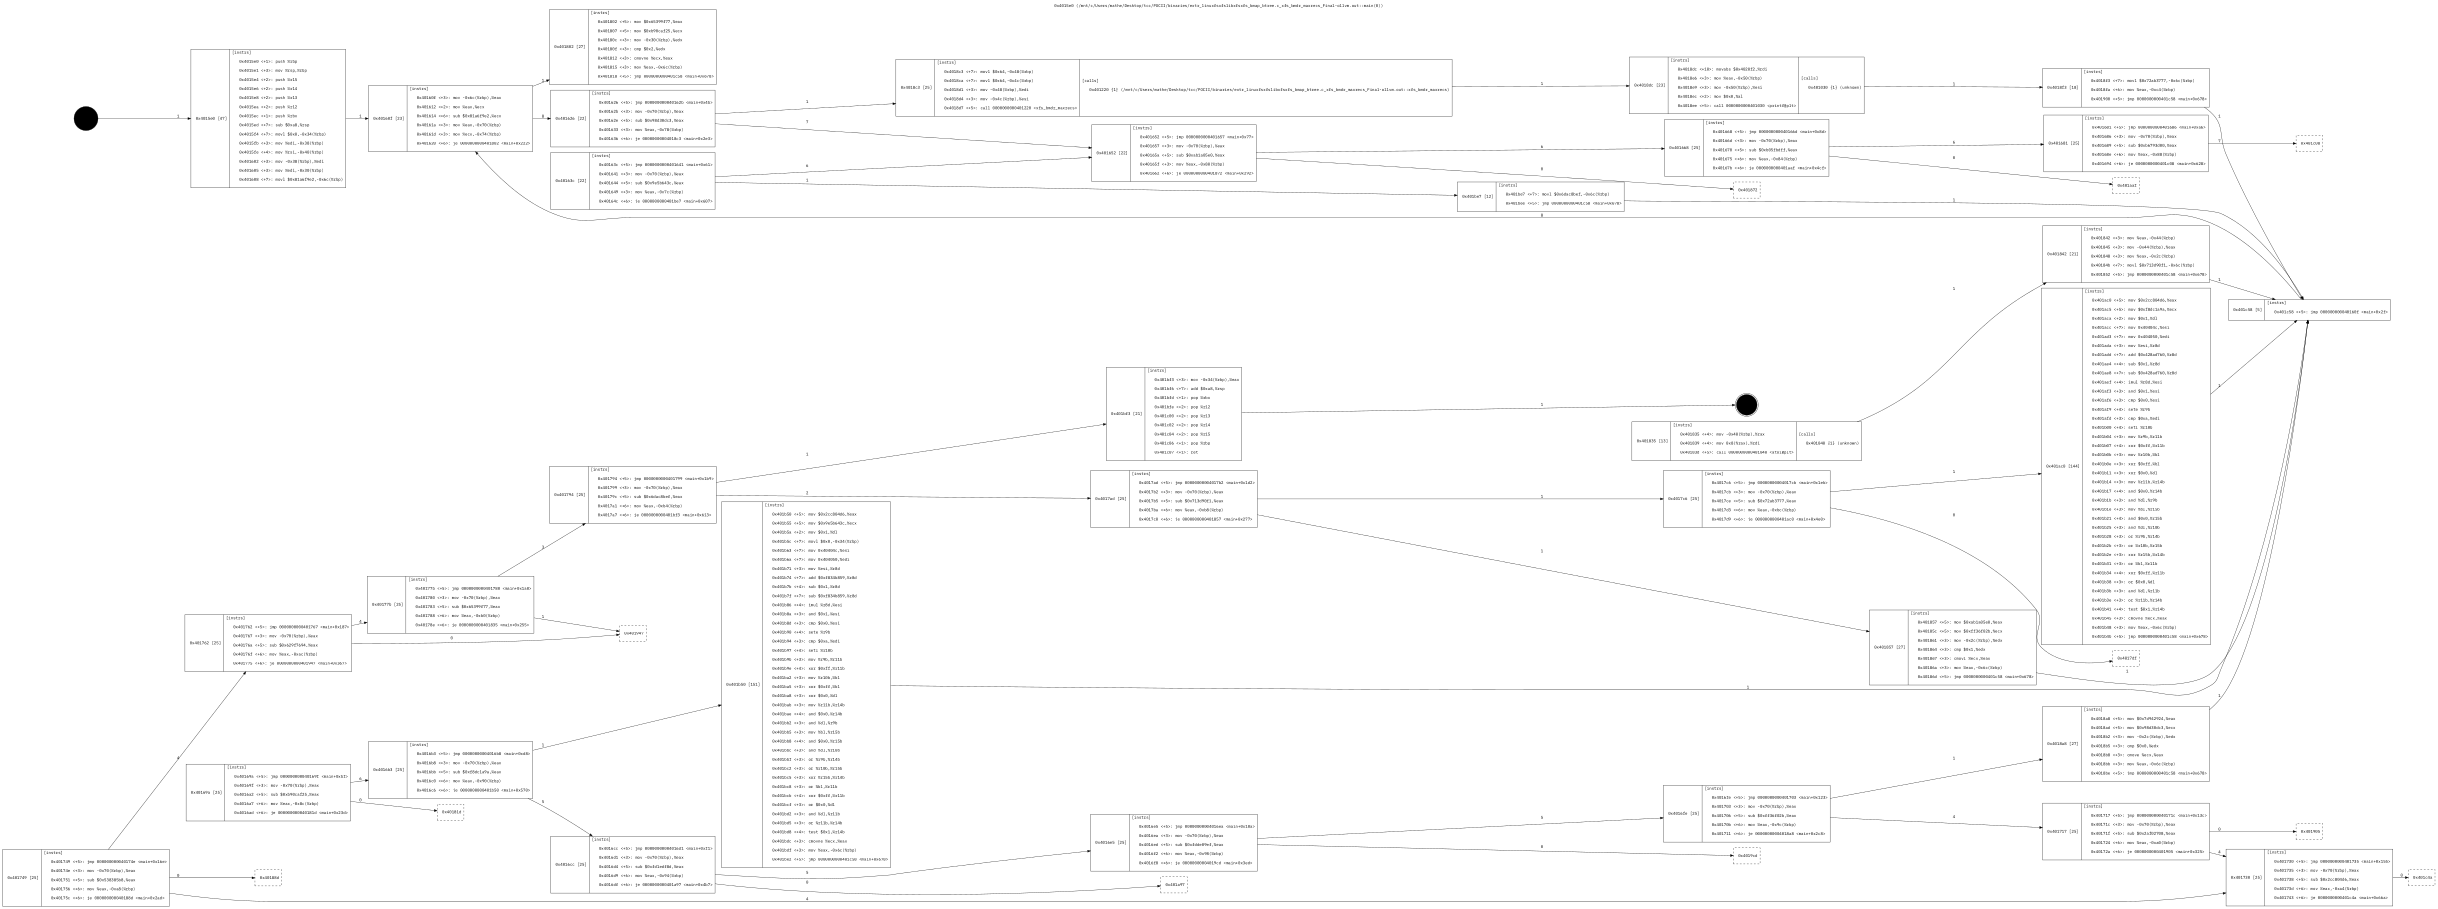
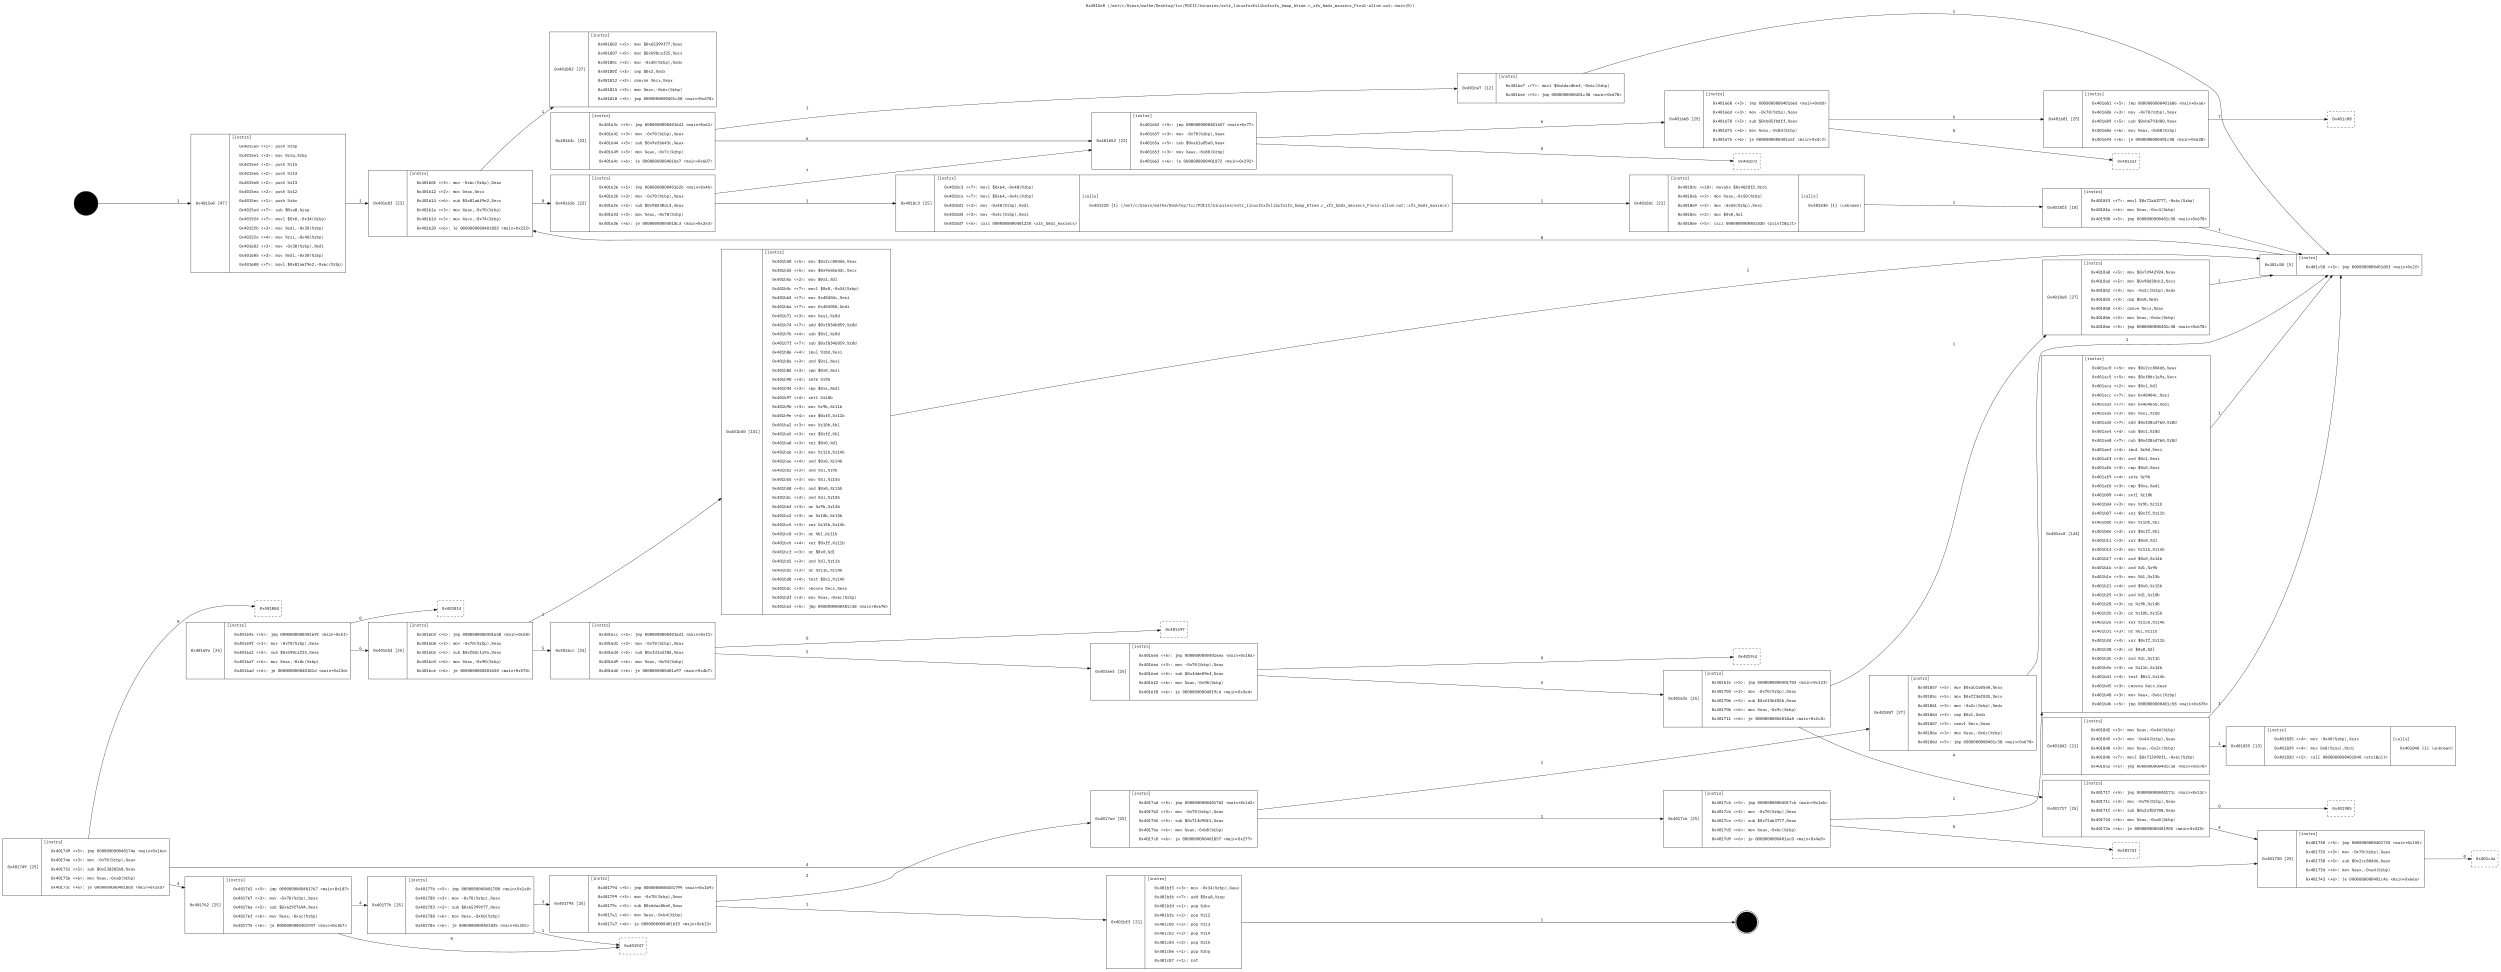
(1953, 356) -> (2216, 746)
